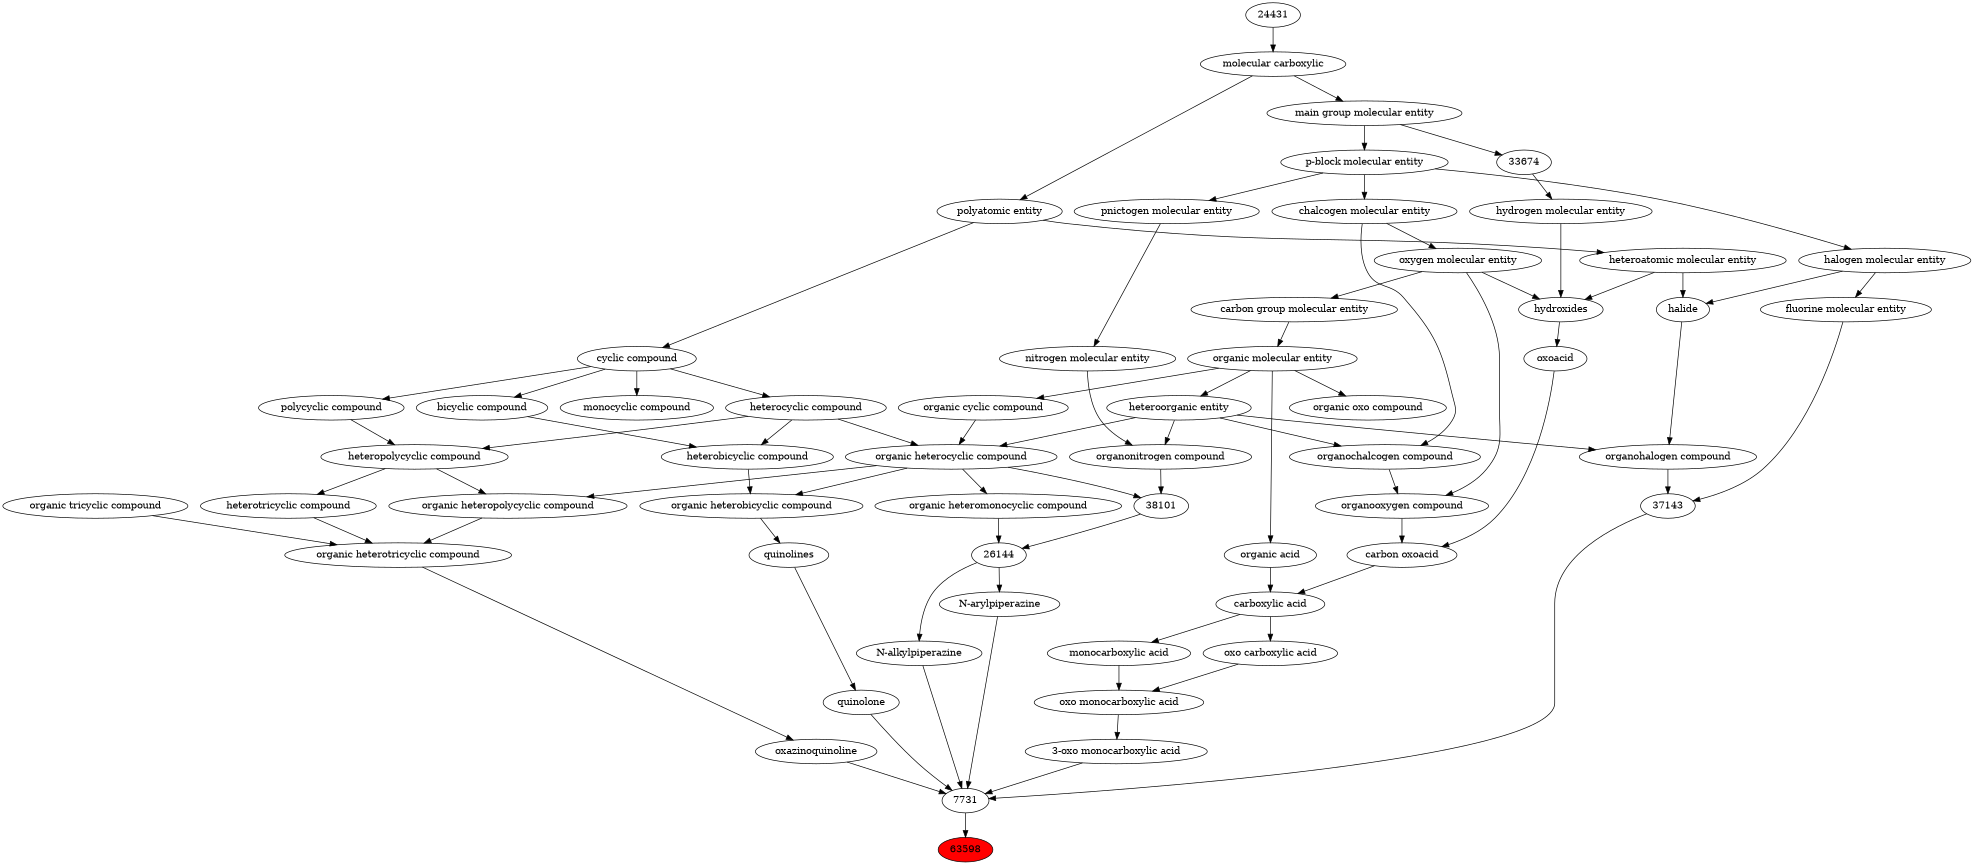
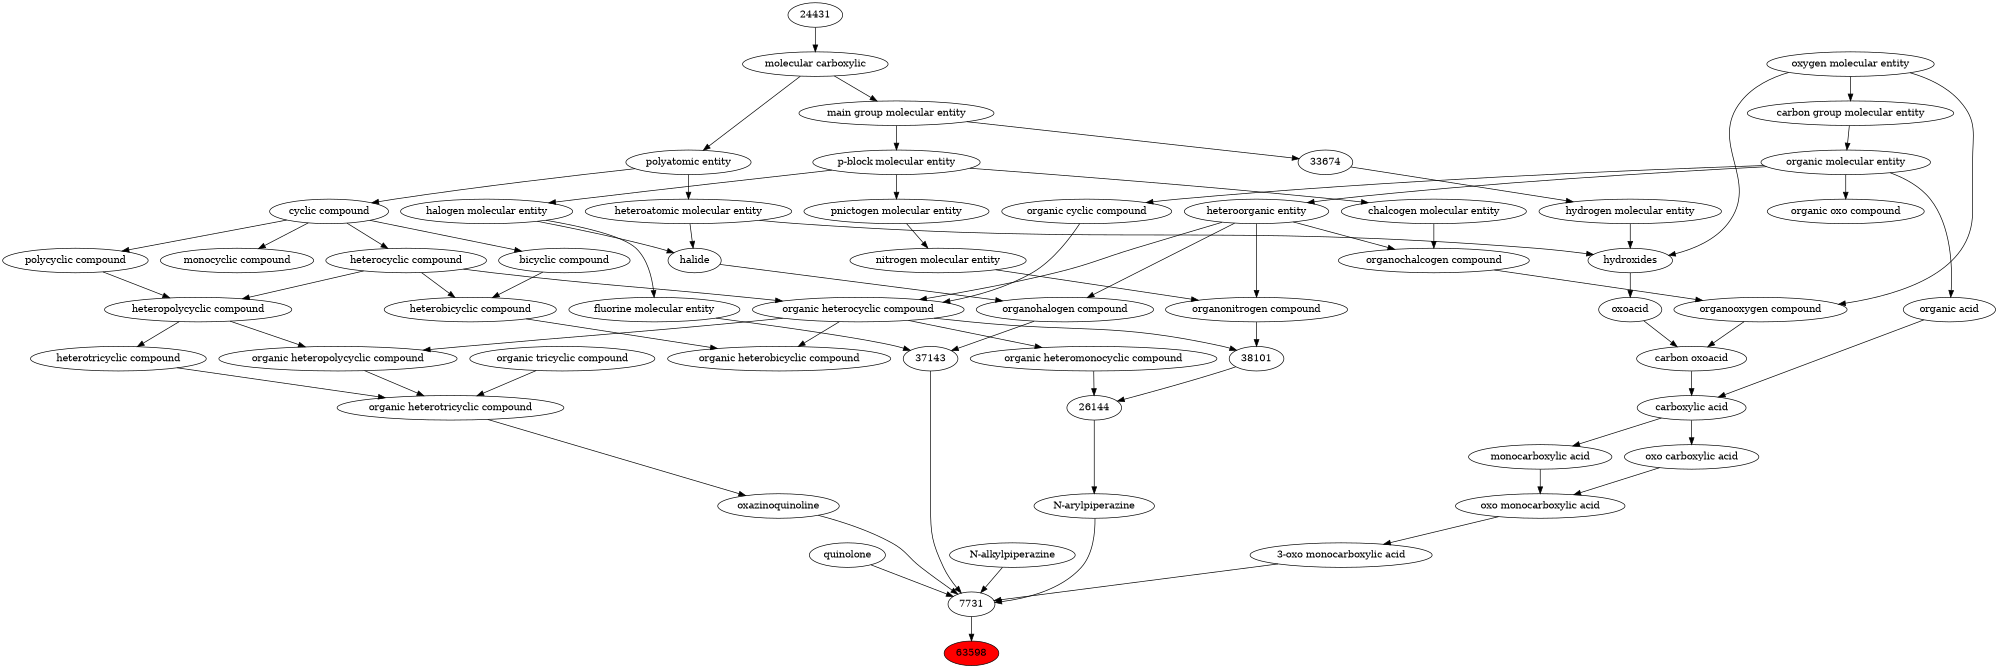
(1408, 234) -> none
(789, 555) -> none
(936, 589) -> none
